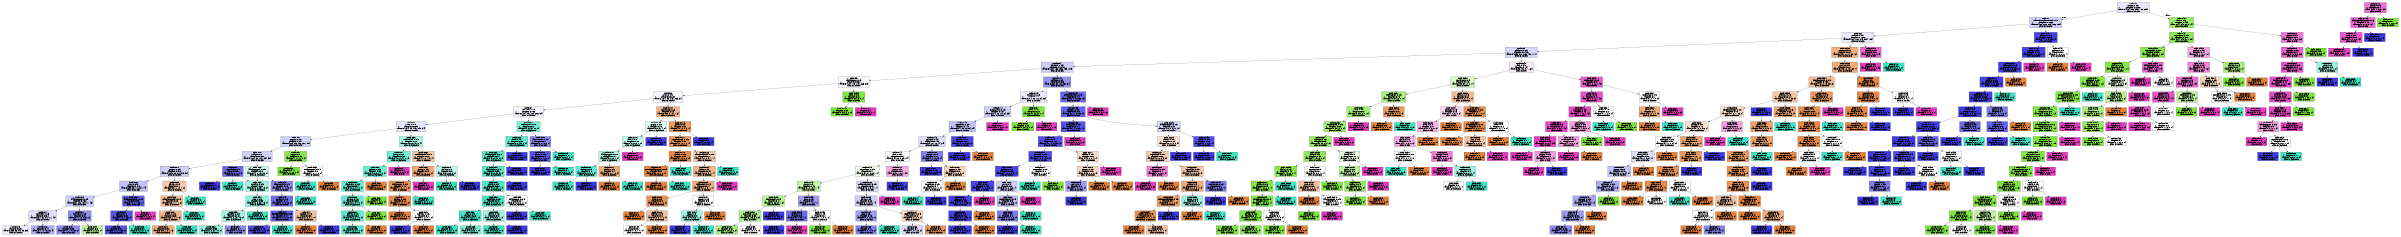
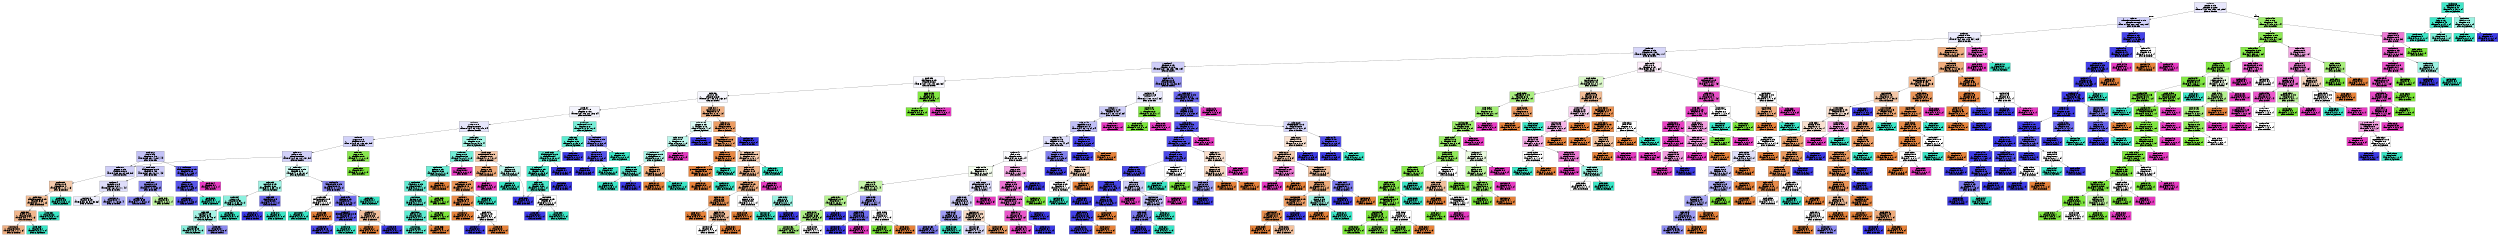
(2057, 104) -> (2144, 104)
(304, 163) -> (328, 193)
(1855, 174) -> (1956, 174)
(244, 178) -> (270, 193)
none -> (1013, 178)
(154, 179) -> (136, 164)
none -> (1993, 186)
(493, 193) -> (531, 194)
(423, 204) -> (486, 204)
(698, 208) -> (757, 209)
(1145, 220) -> (1272, 220)
(1762, 233) -> (1873, 233)
